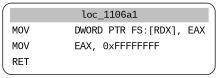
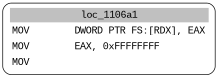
(43, 62) -> (43, 62)
